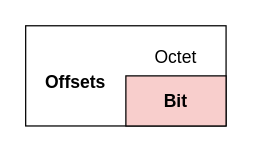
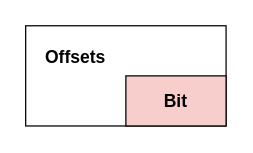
(176, 57) -> none
(76, 82) -> (76, 57)
